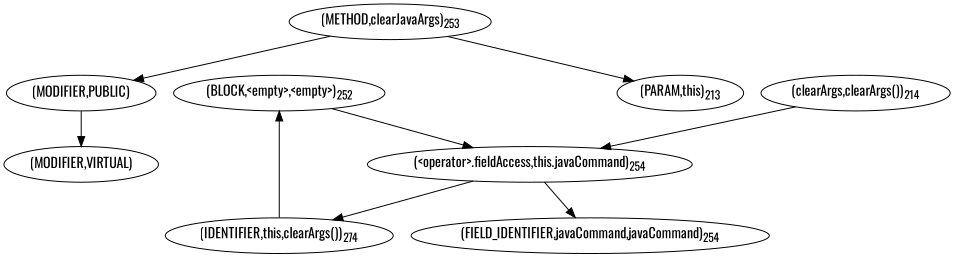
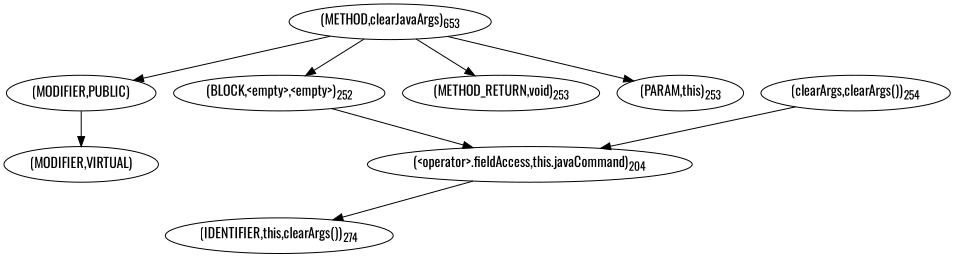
(452, 20) -> (452, 20)
(713, 92) -> (713, 92)
(912, 92) -> (912, 92)
none -> (501, 93)
(638, 163) -> (638, 163)
(279, 169) -> (339, 55)
(590, 236) -> none
